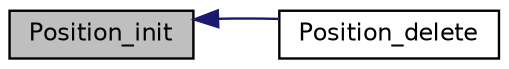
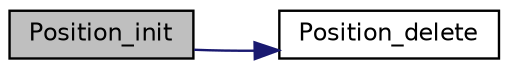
(248, 19) -> (224, 51)
